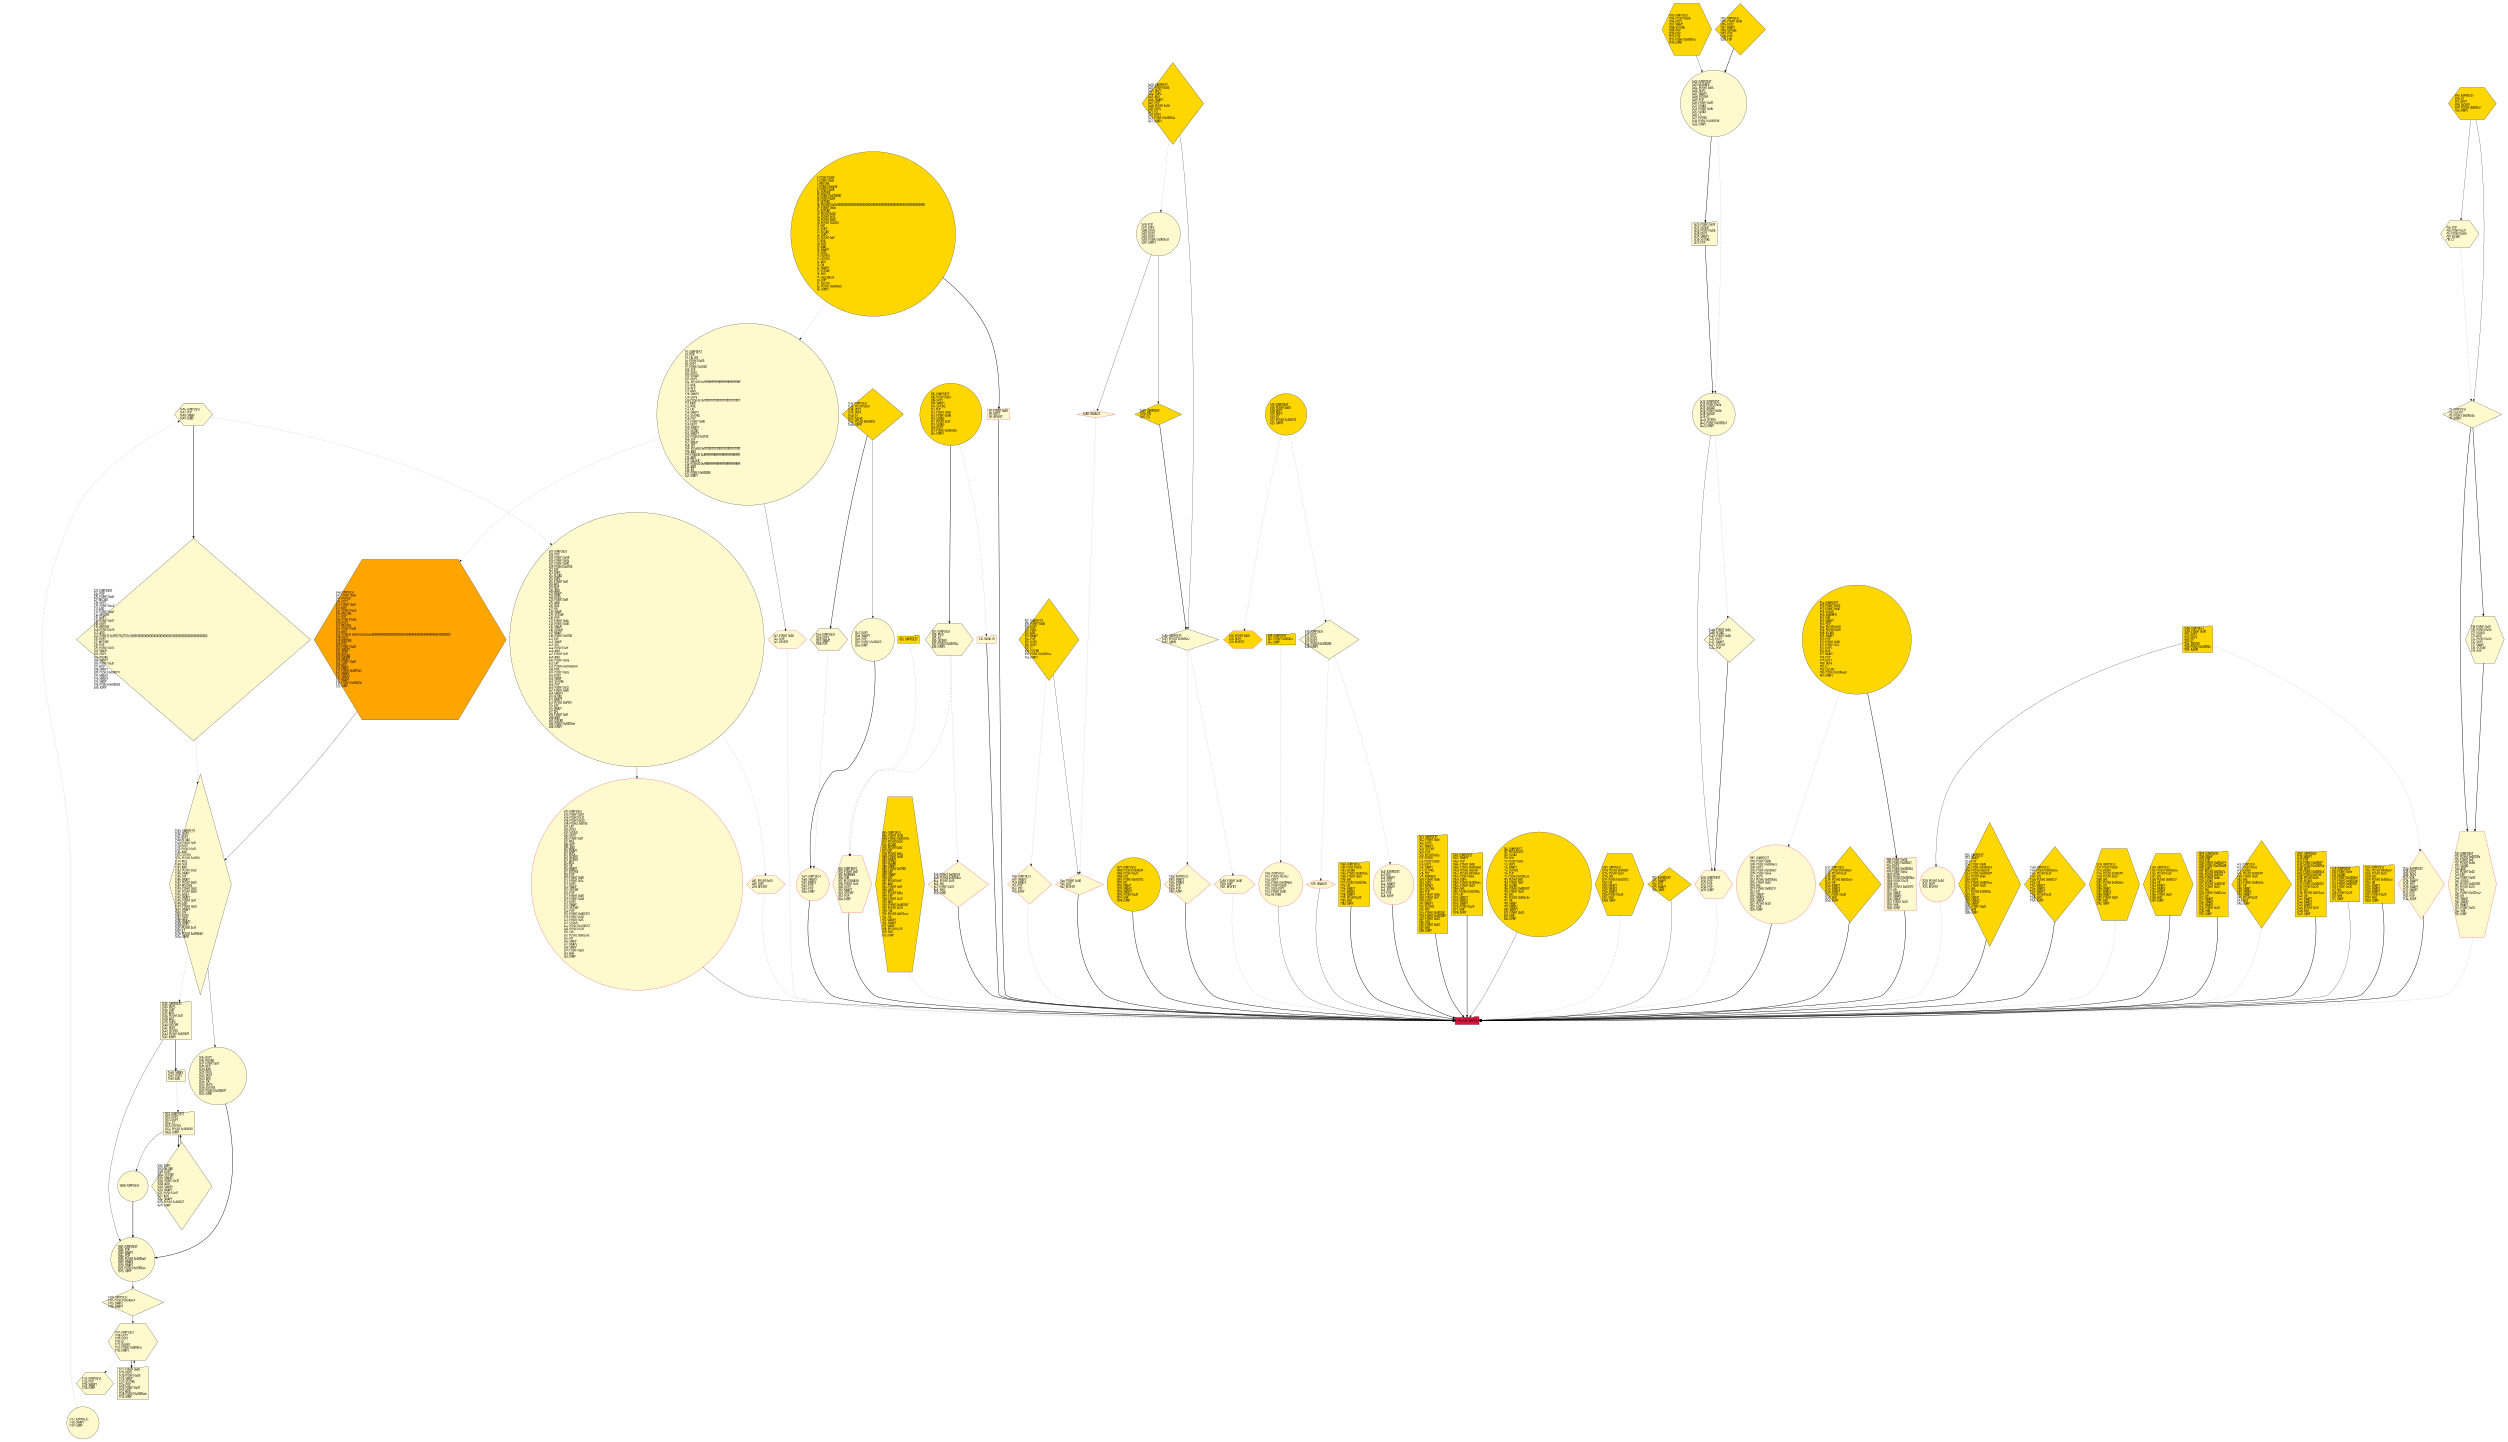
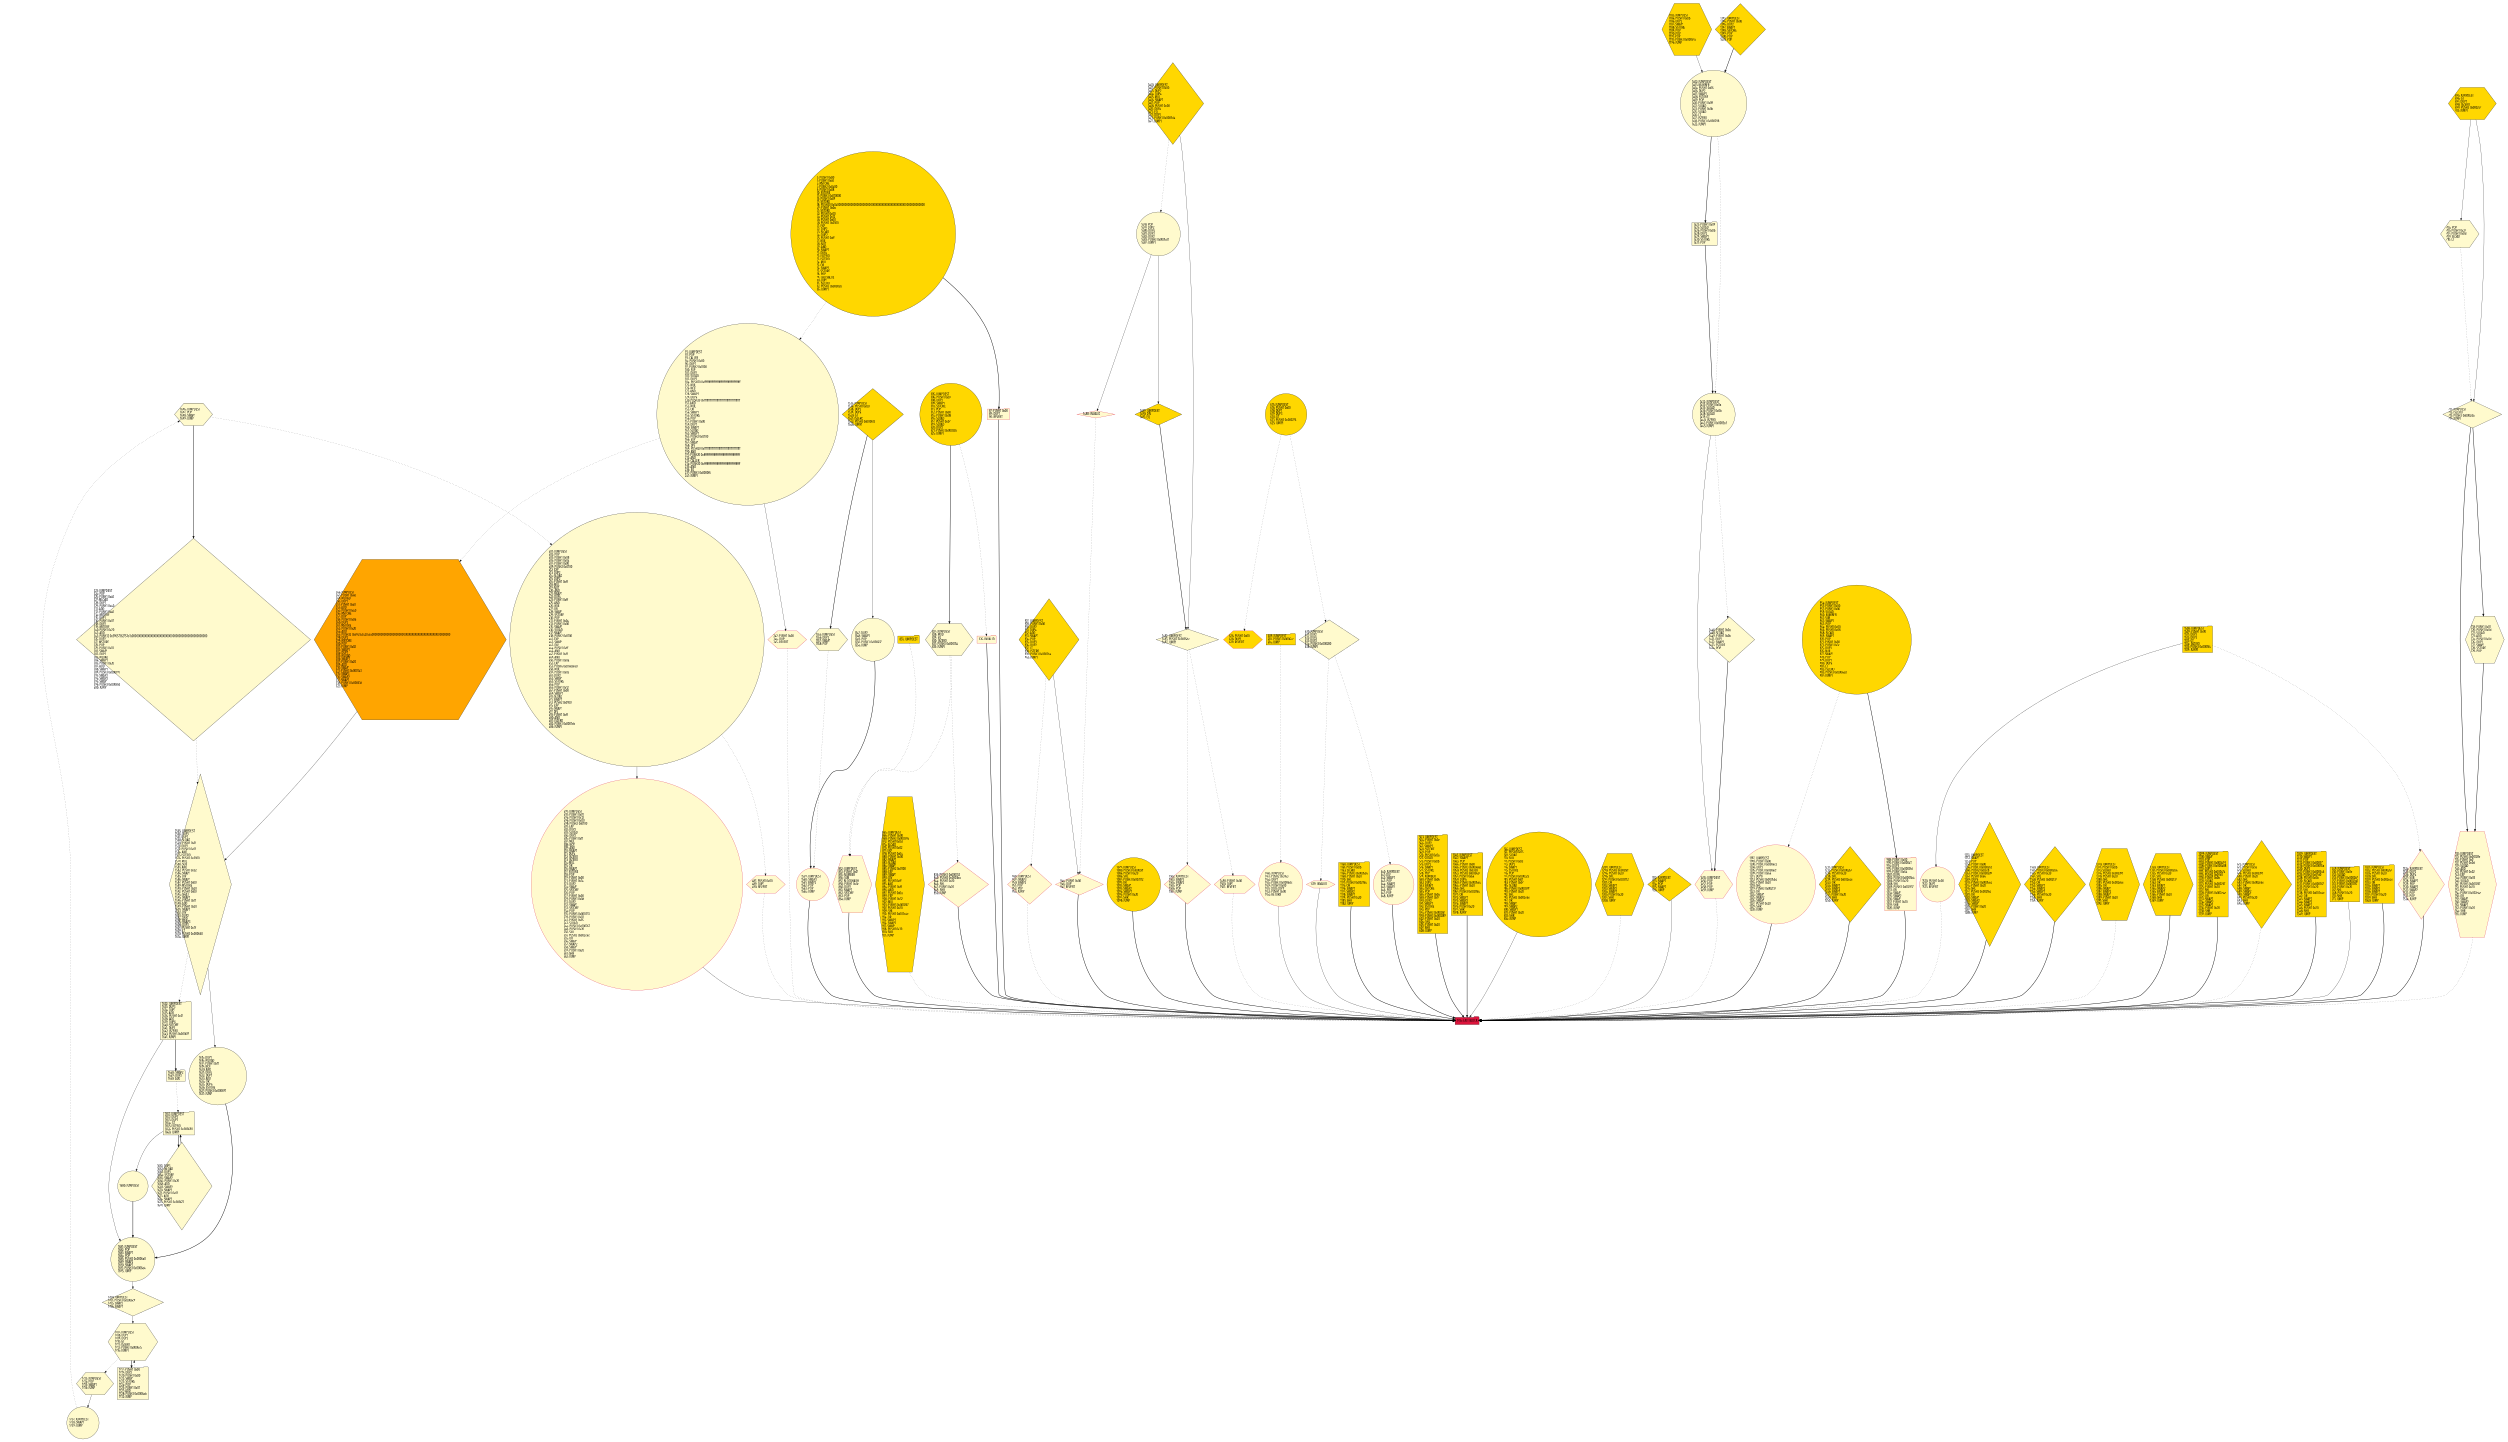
none -> (90, 1400)
